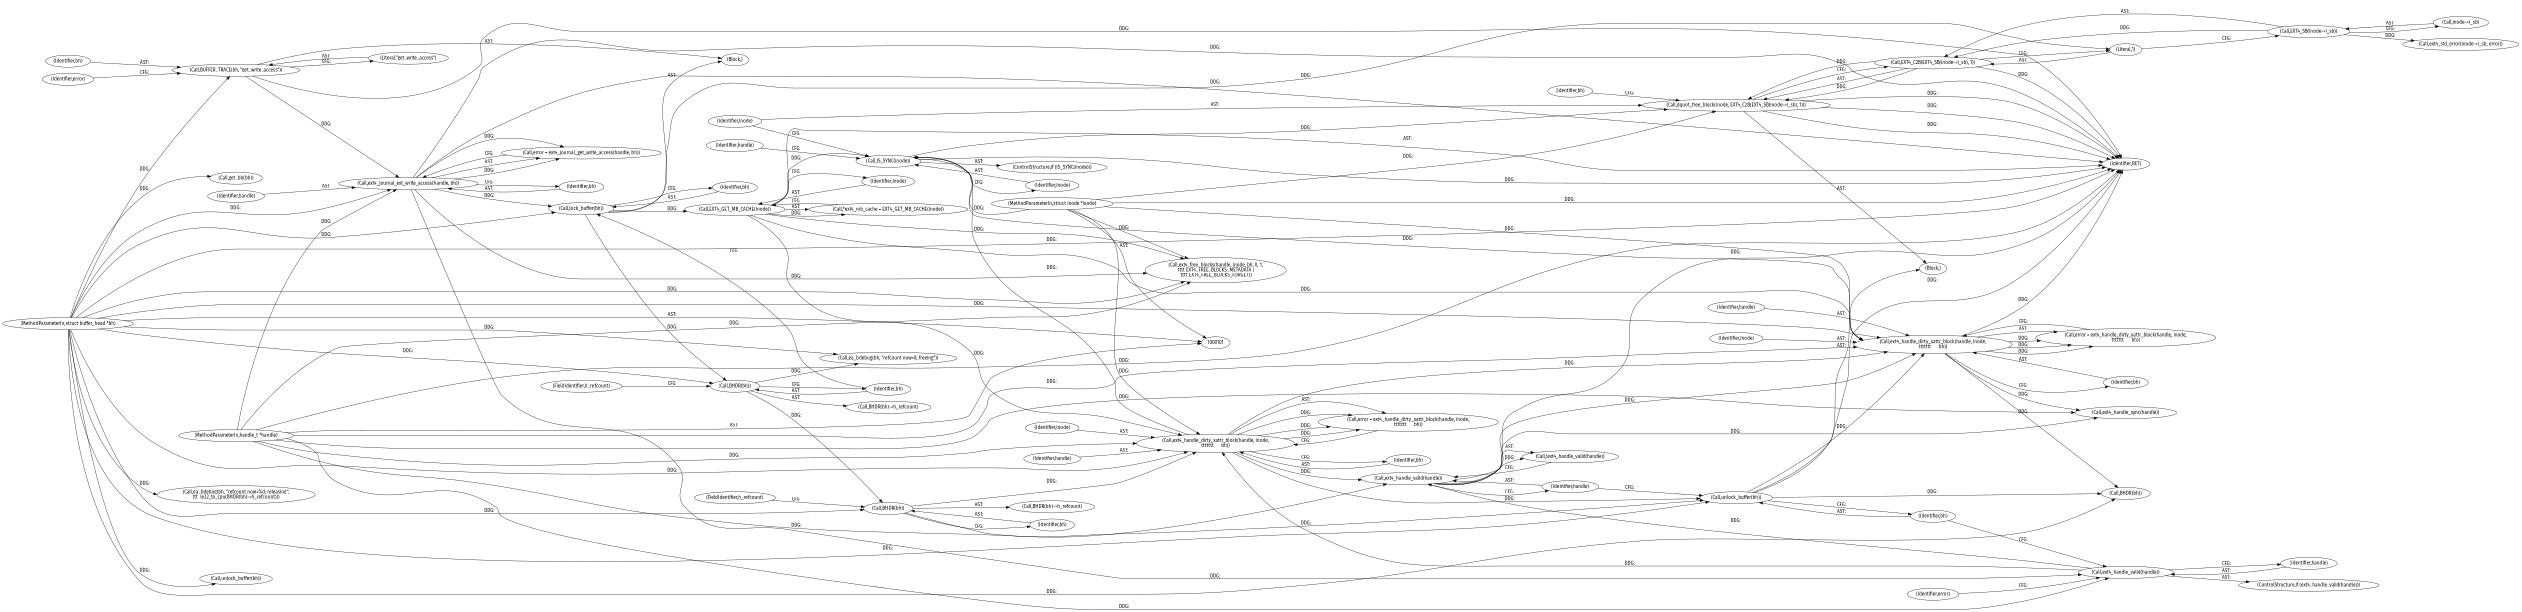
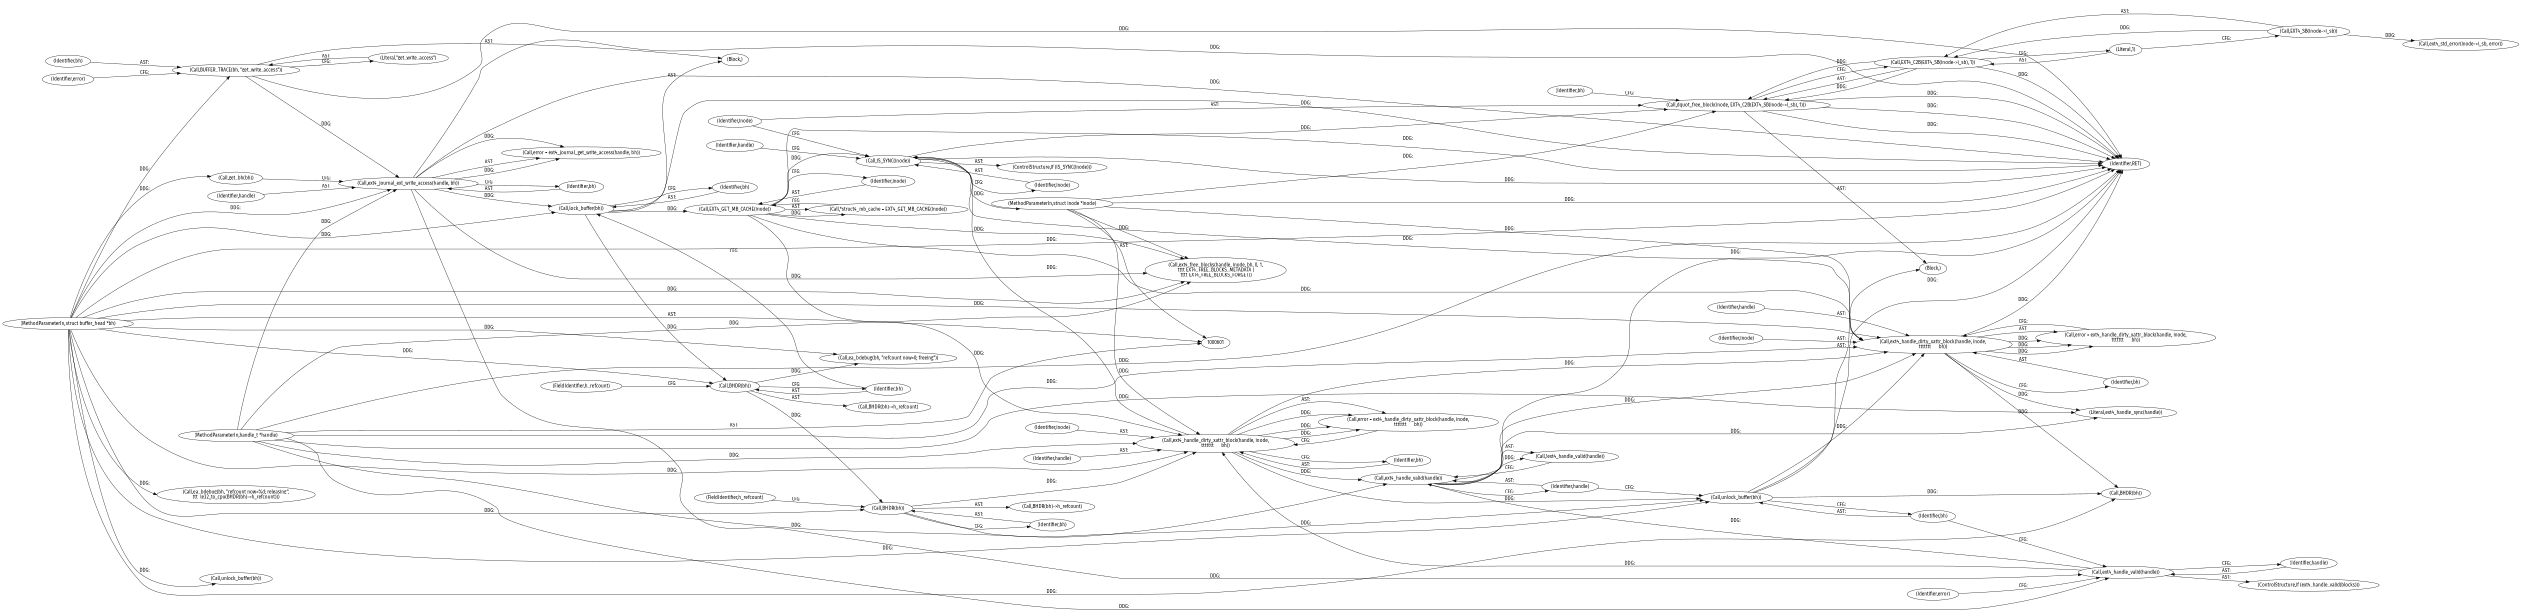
(2461, 23) -> none
(1319, 77) -> (1282, 105)
(1408, 139) -> (1408, 139)
(466, 163) -> (301, 180)
(888, 209) -> (888, 209)
(977, 212) -> (977, 199)
(1216, 343) -> (1216, 343)
(2126, 413) -> (2126, 413)
(2309, 585) -> (2309, 585)
